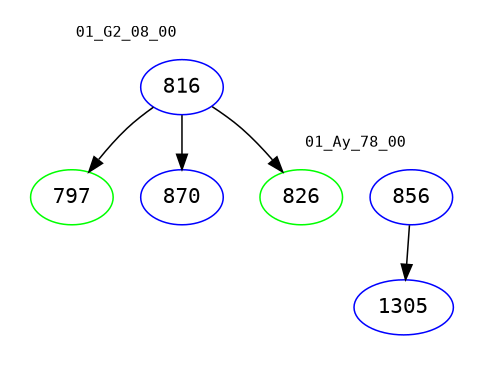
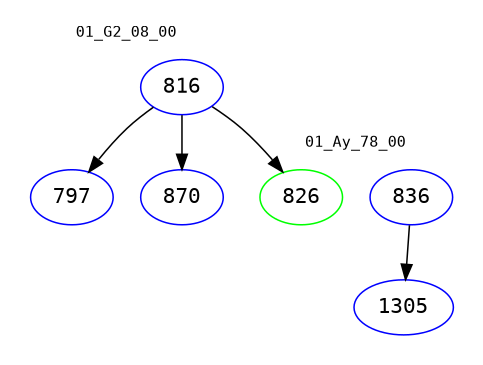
(72, 197) -> (72, 197)
(411, 197) -> (411, 197)
